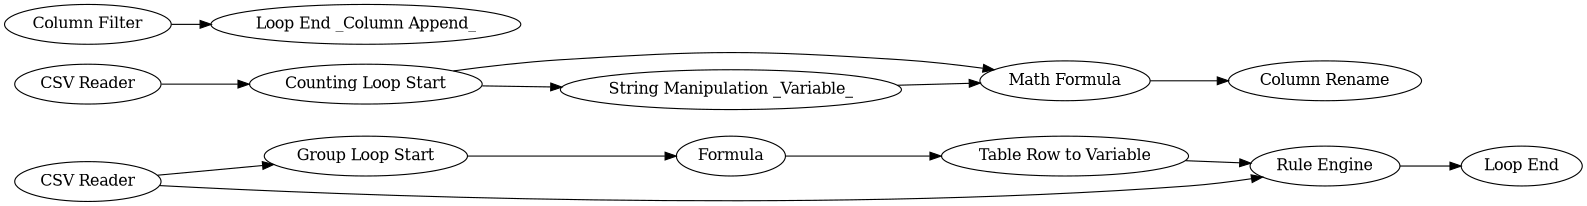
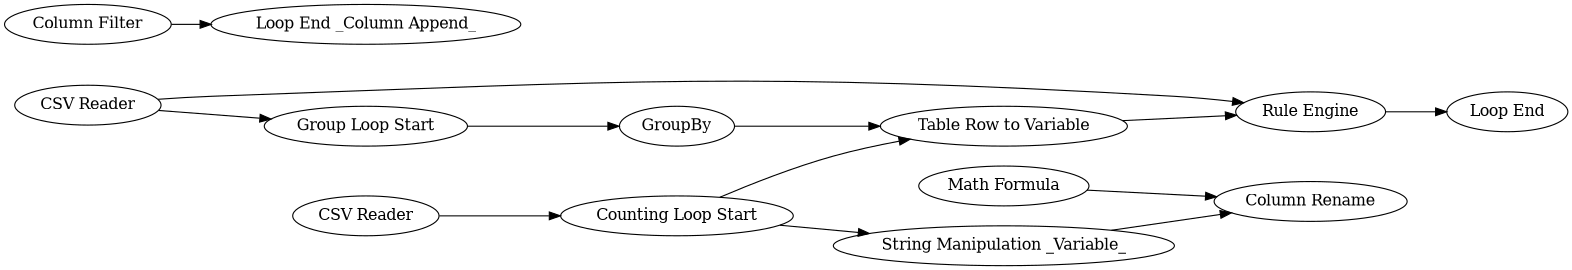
(718, 53) -> (808, 164)
(933, 84) -> (1166, 222)
(731, 156) -> (677, 126)
